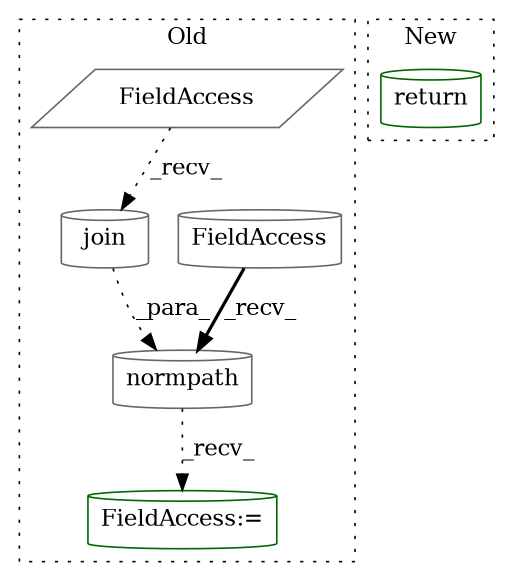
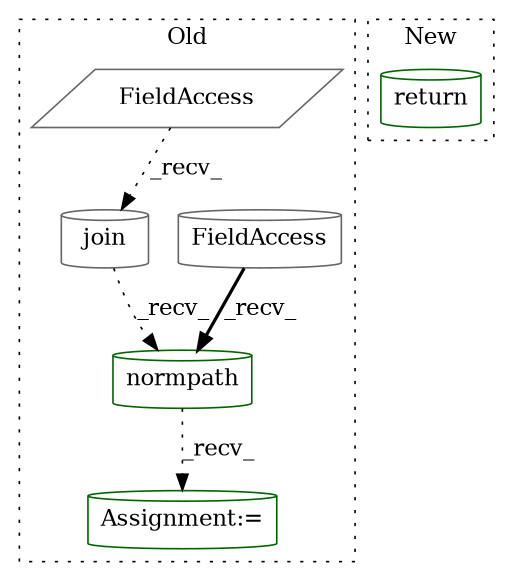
(173, 309) -> (173, 309)
(182, 379) -> (182, 379)
(182, 520) -> (182, 520)
